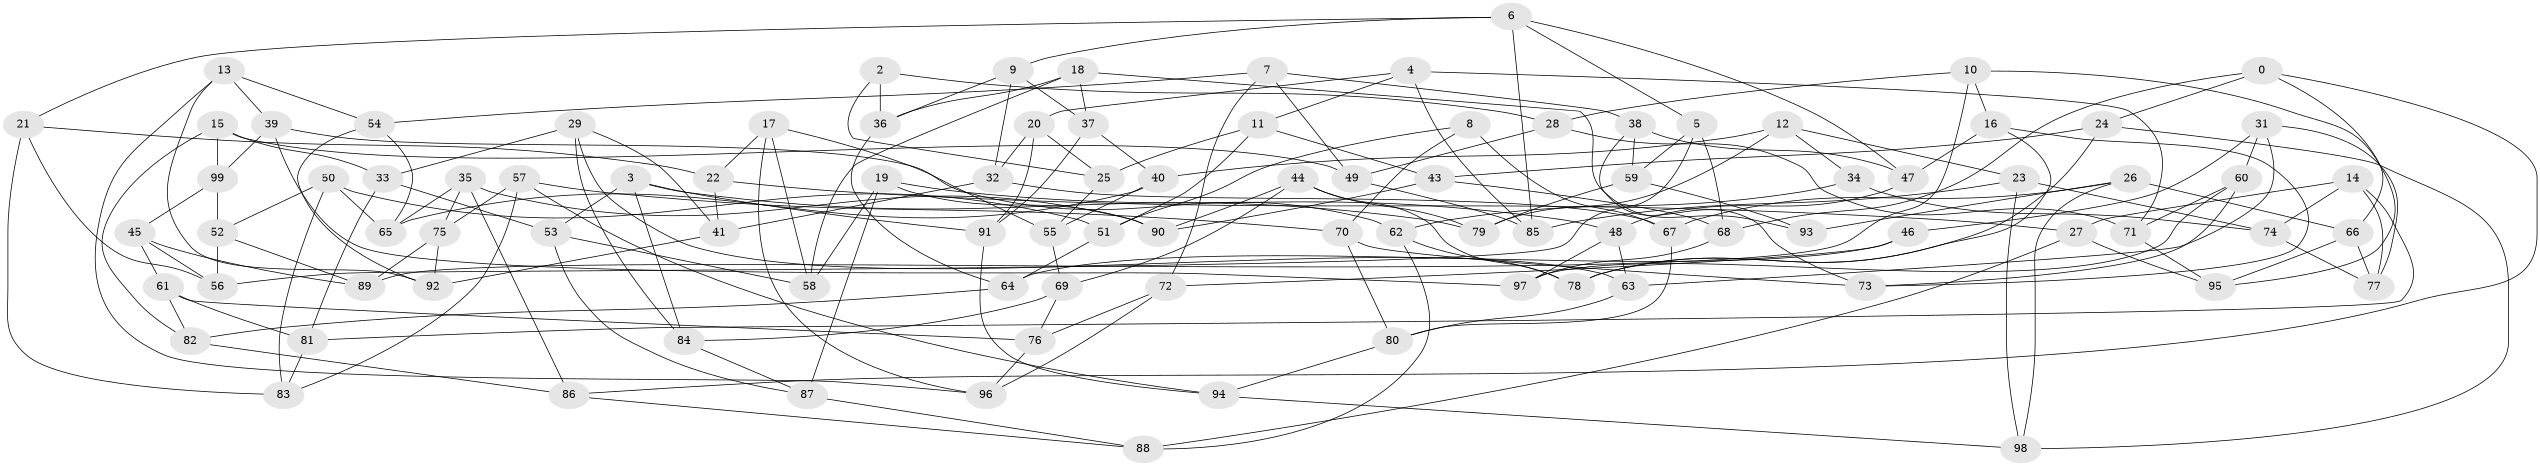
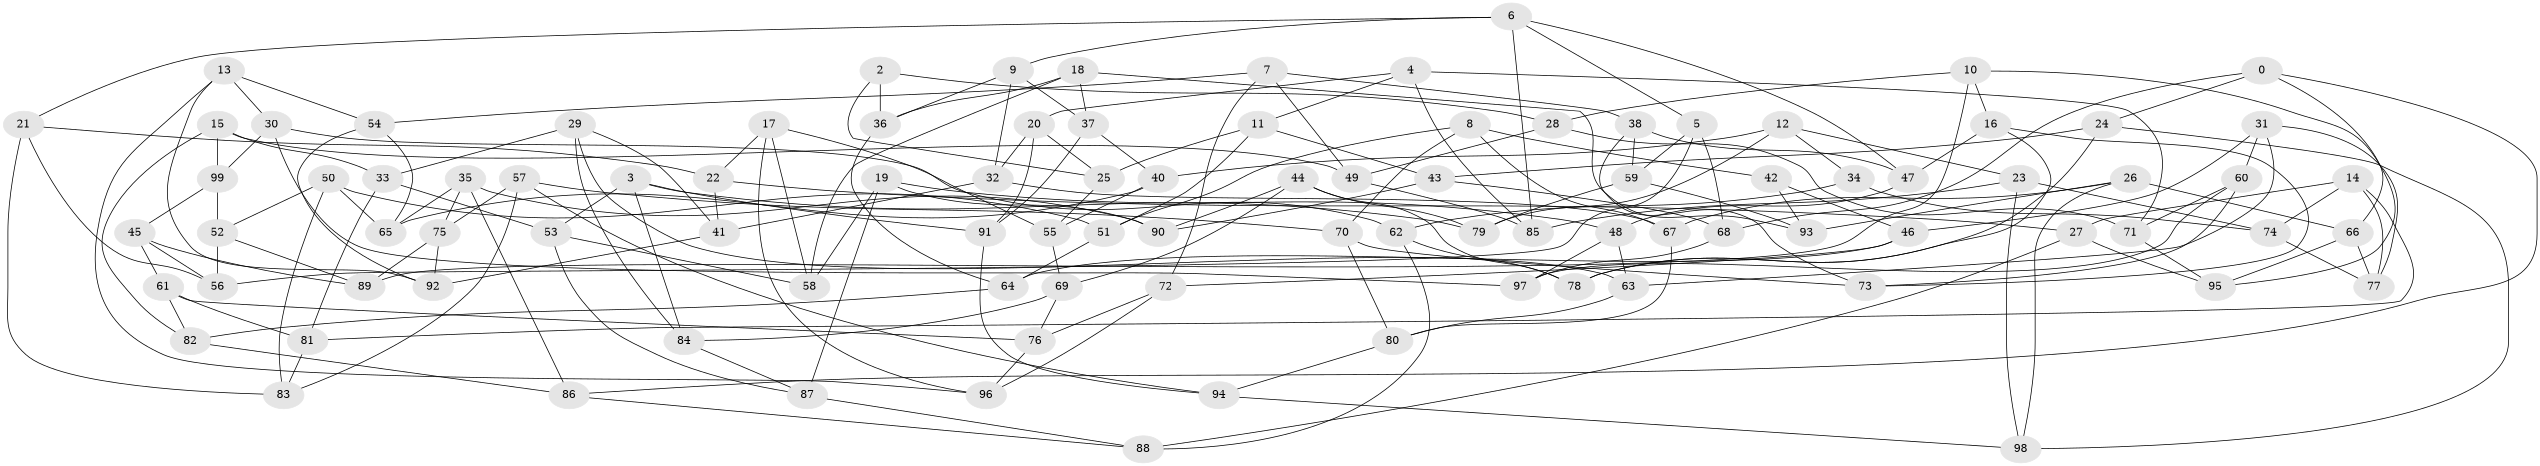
(272, 125) -> (272, 125)
none -> (1771, 179)
